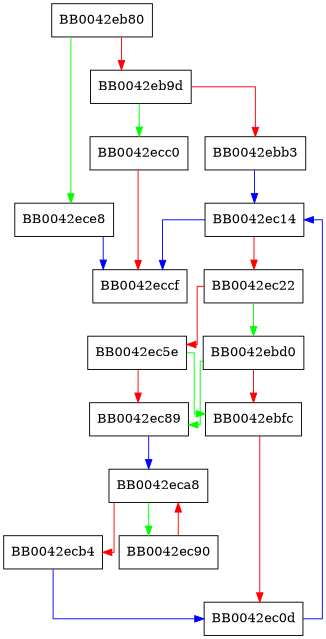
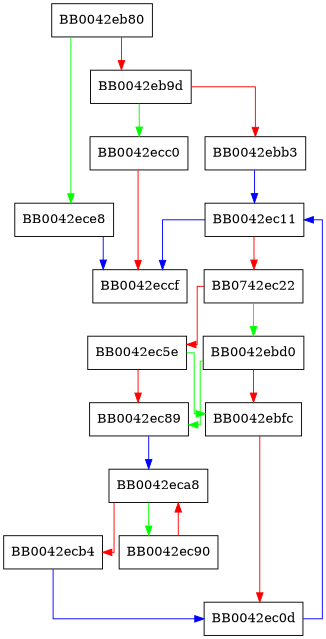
(254, 220) -> (254, 220)
(254, 286) -> (254, 286)
